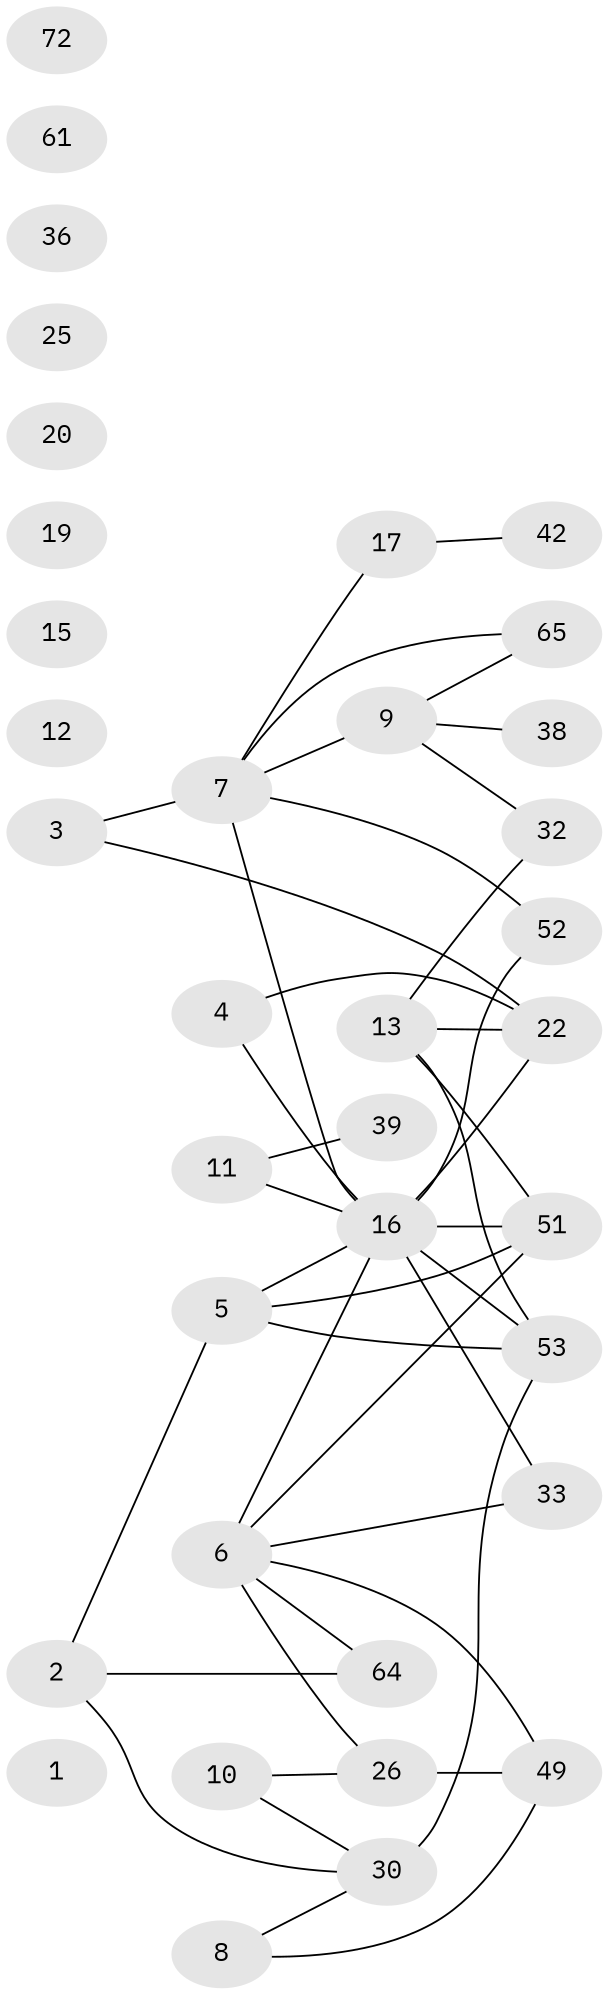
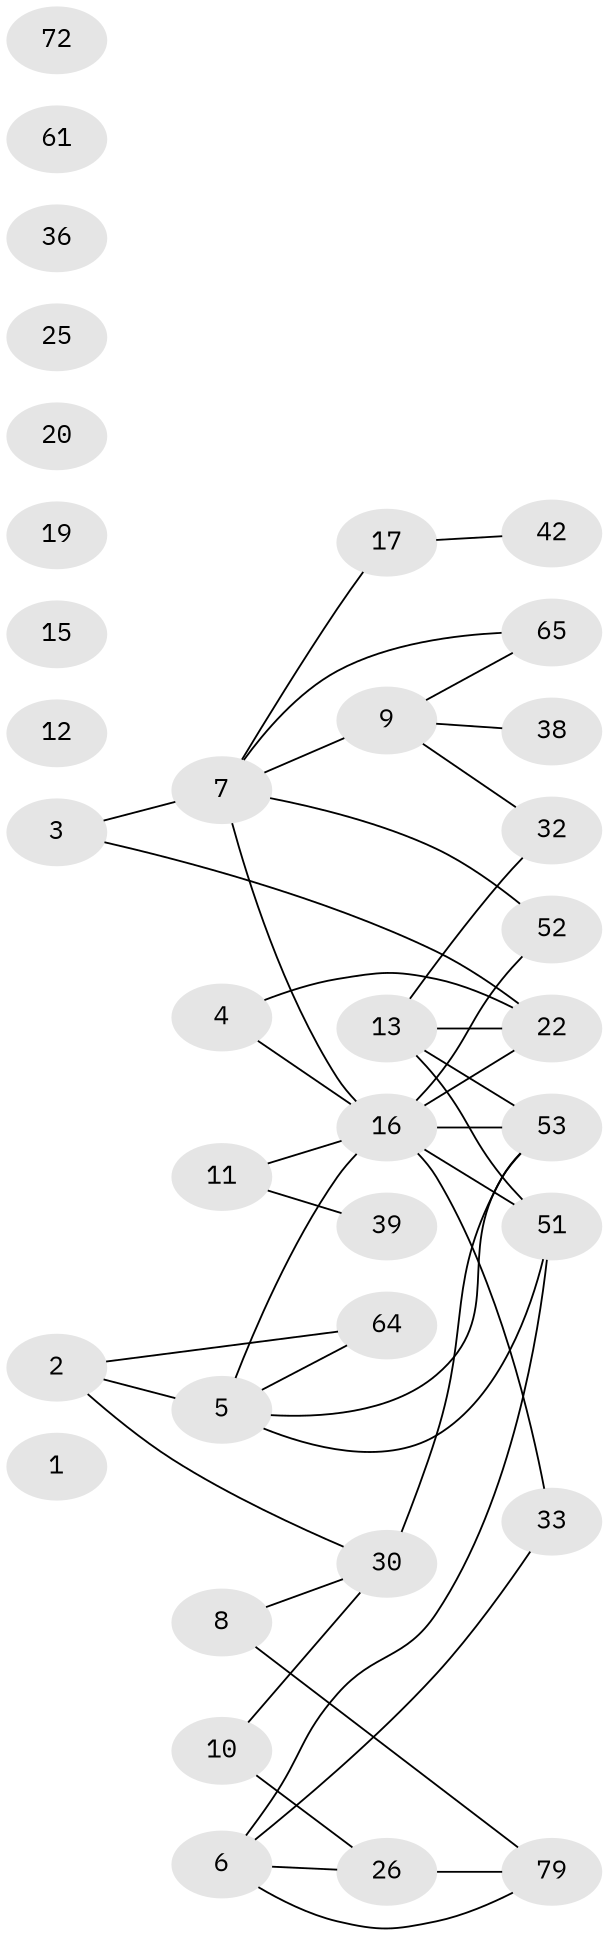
(304, 1391) -> none
(304, 1614) -> (304, 1368)
(552, 1773) -> (552, 1872)
